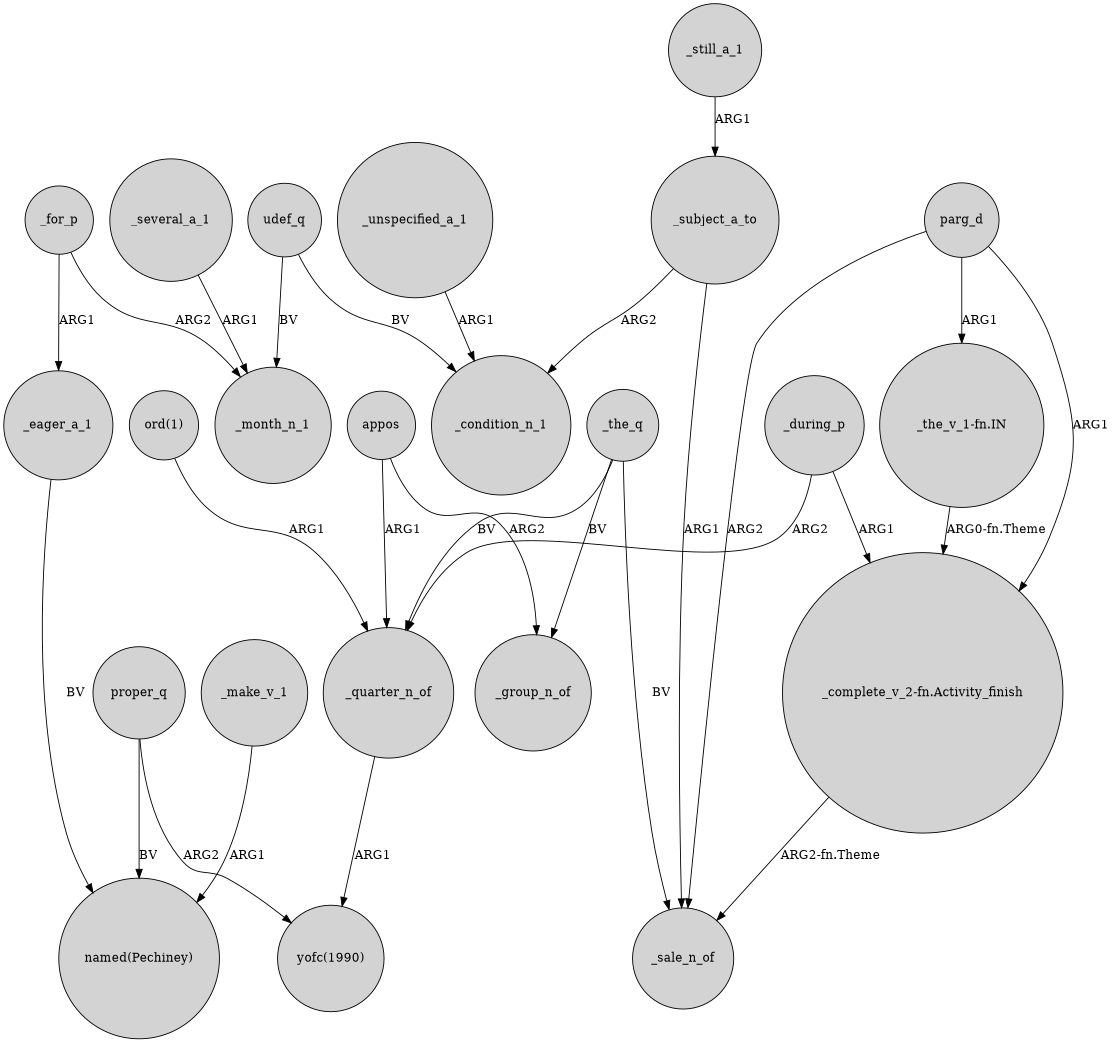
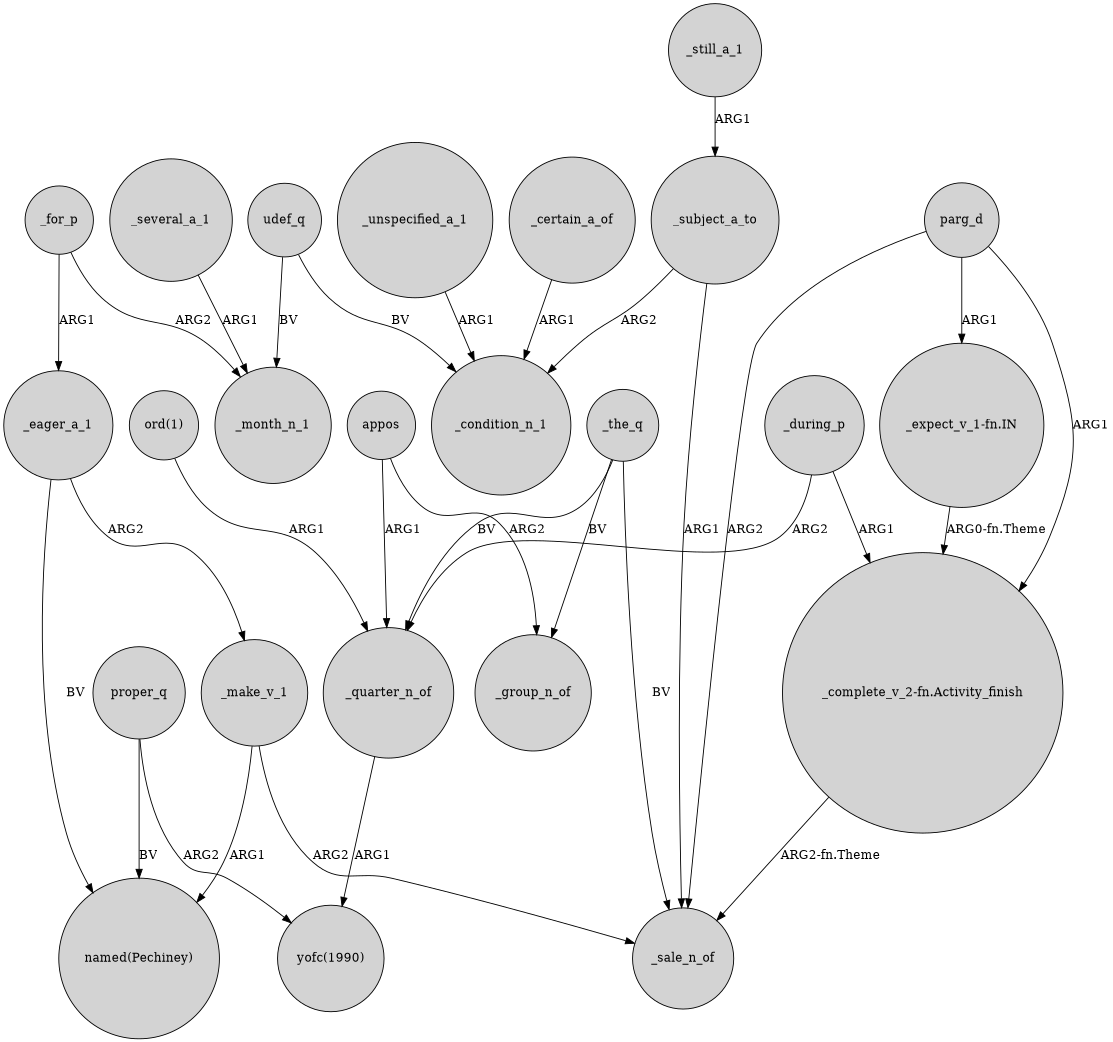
none -> (572, 220)
(962, 425) -> (962, 425)
none -> (163, 543)
none -> (406, 882)
